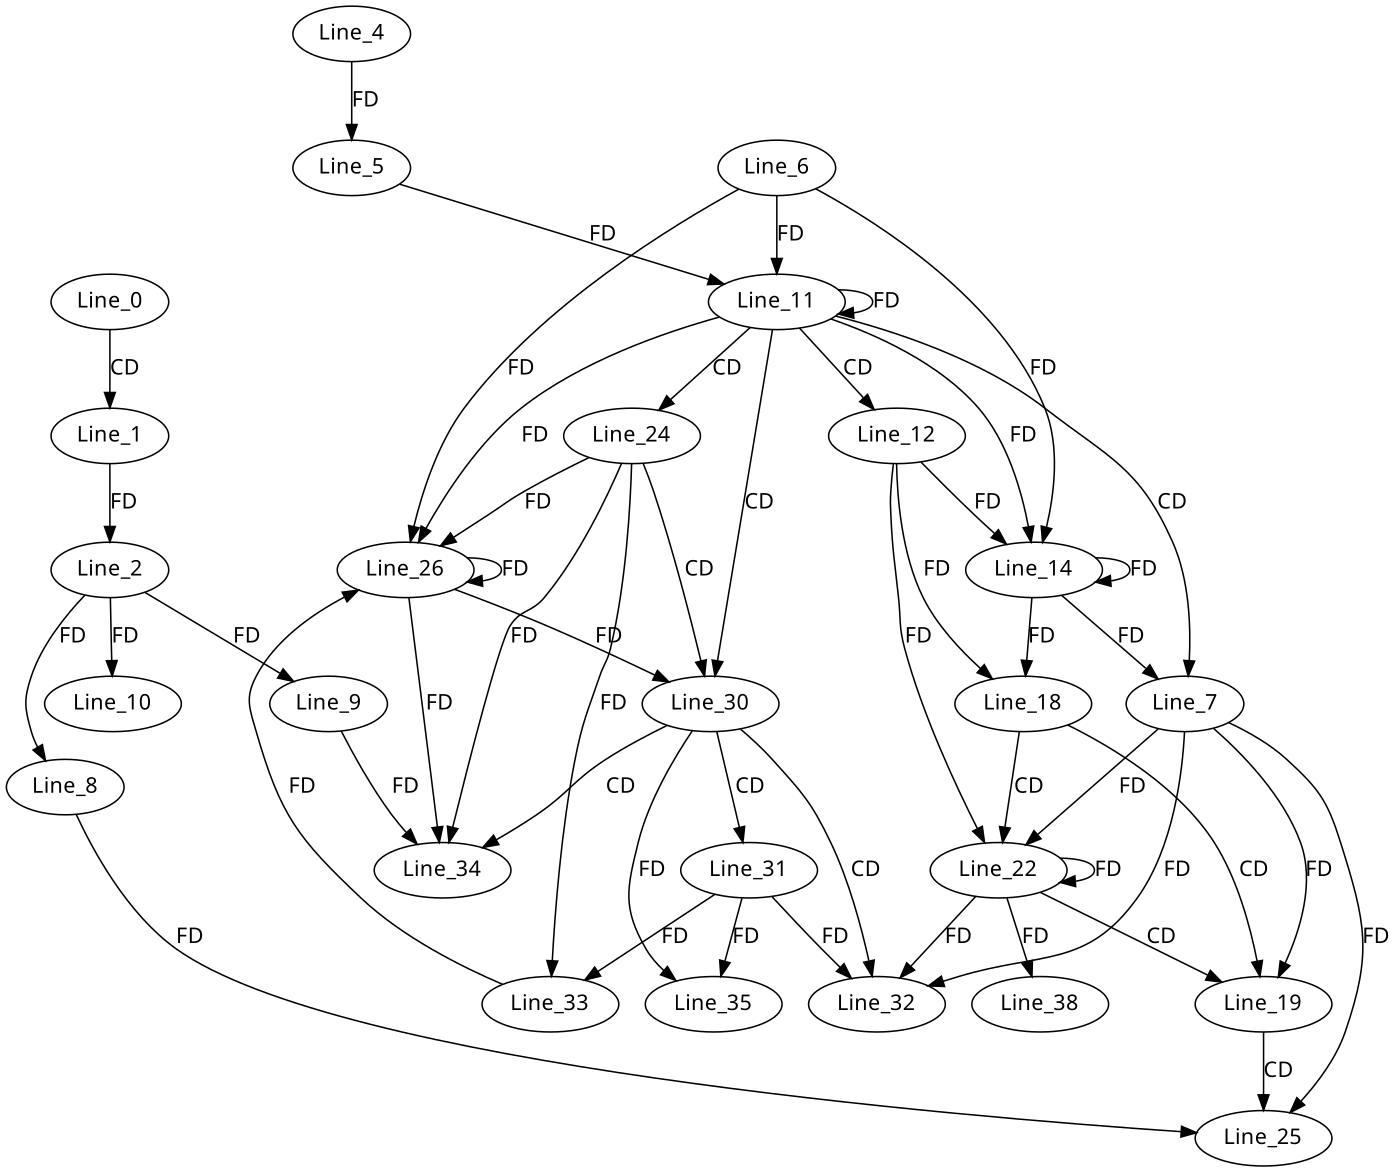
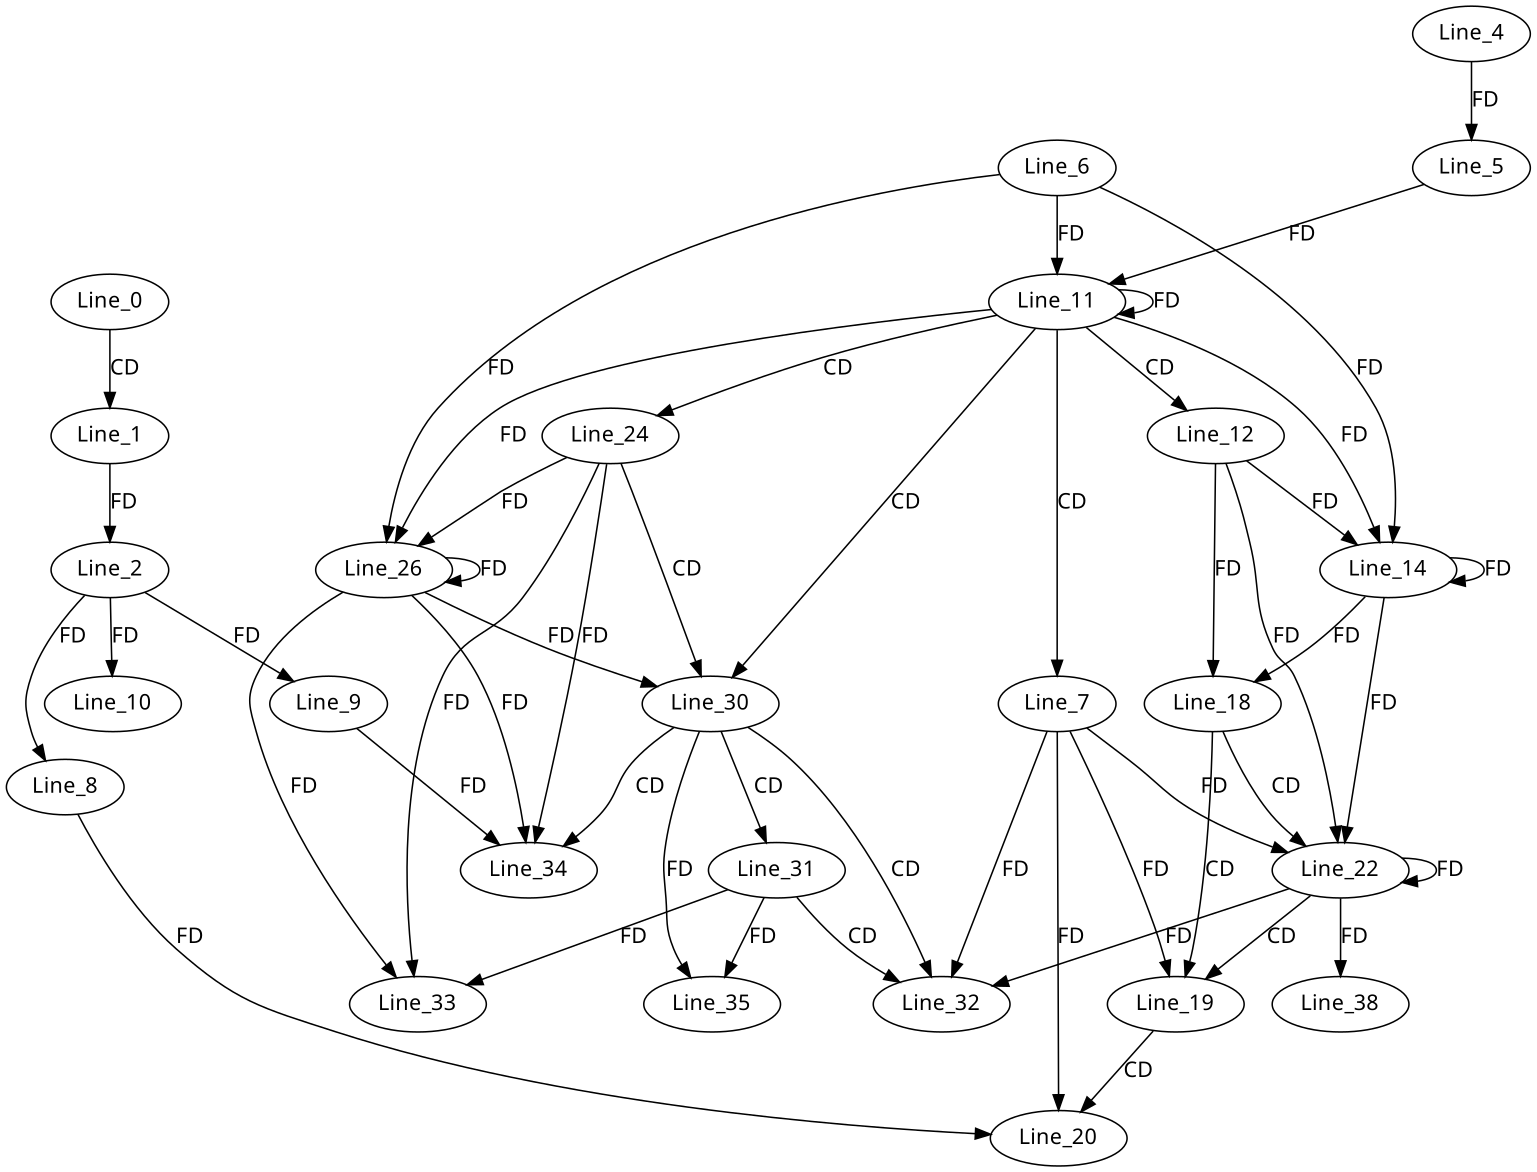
(1104, 632) -> (1366, 712)
(291, 819) -> (271, 774)
(836, 937) -> (863, 937)
(1264, 1138) -> (1059, 1138)
